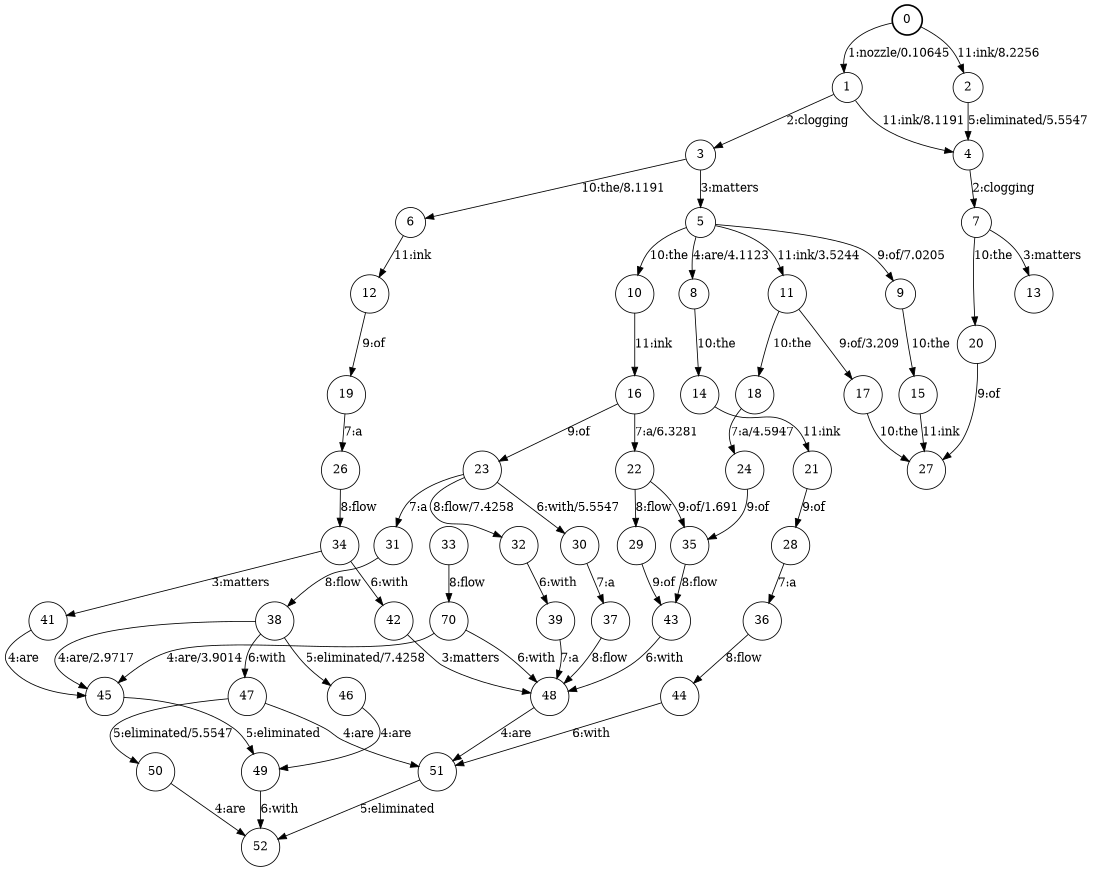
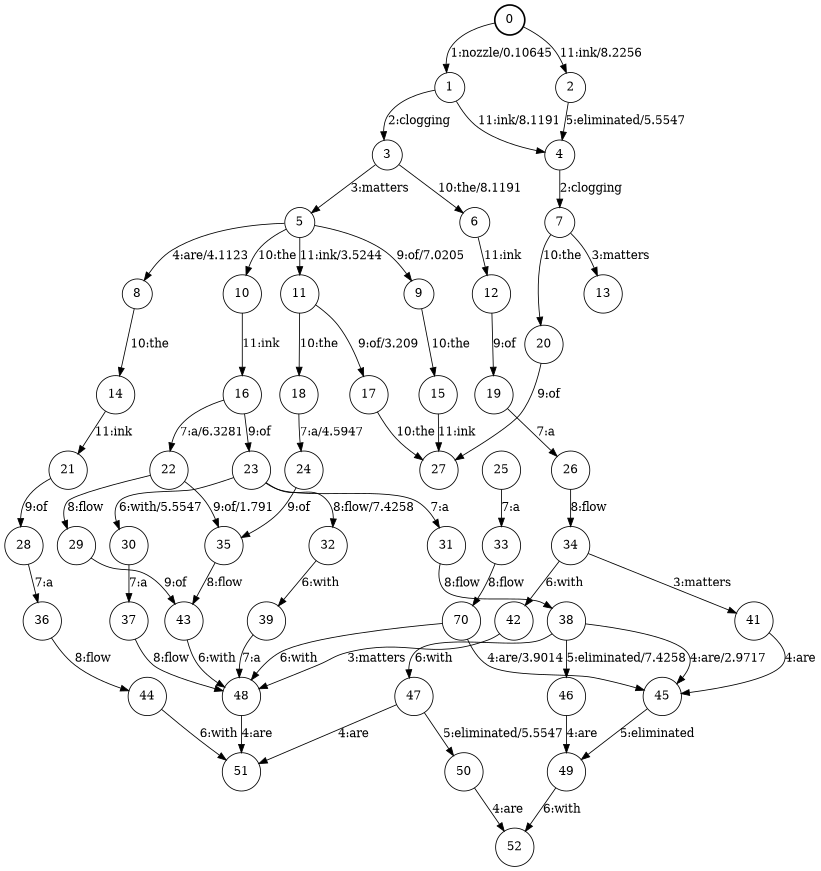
none -> (501, 470)
(709, 508) -> (244, 508)
(353, 808) -> none
